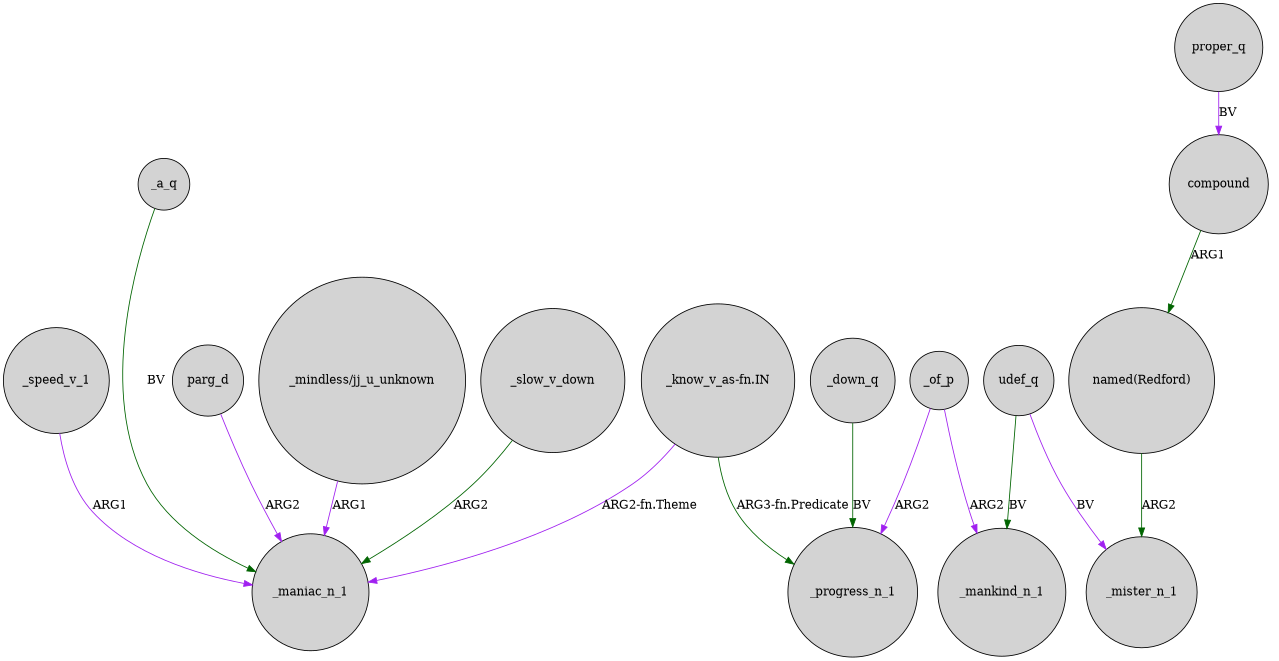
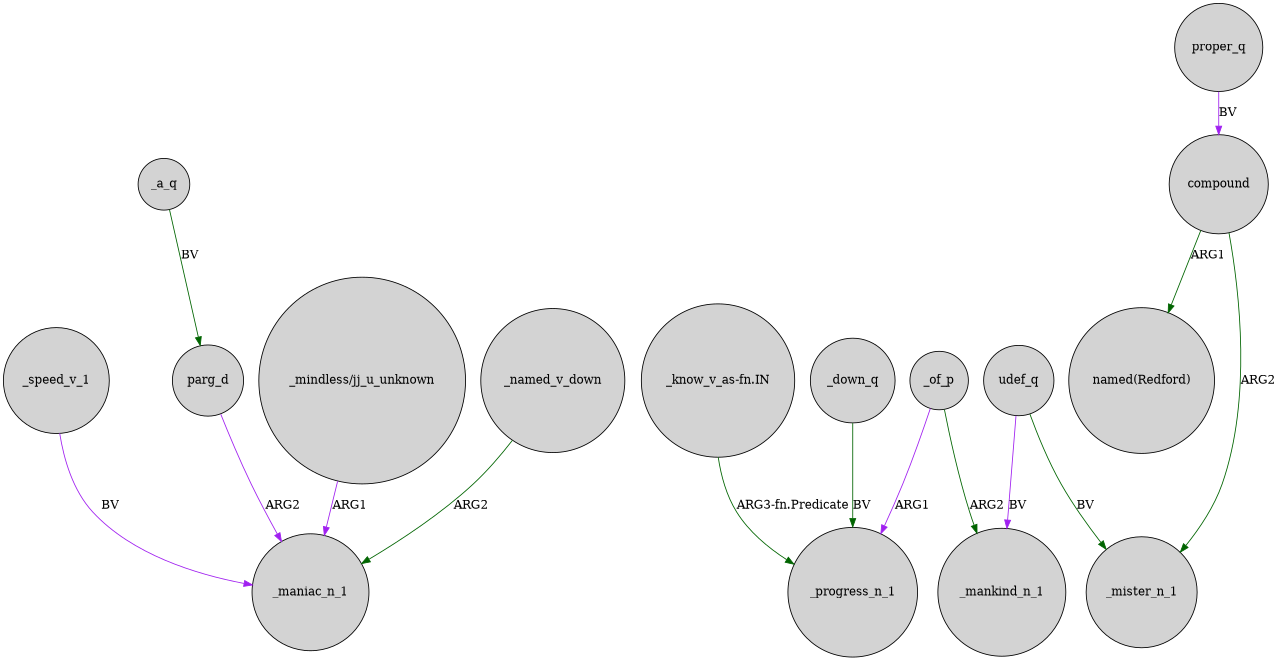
(553, 381) -> (553, 381)
(125, 413) -> (184, 273)
(957, 468) -> (957, 468)
(1012, 468) -> (1012, 468)
(1060, 481) -> (1060, 481)
(1142, 491) -> (1239, 395)
(110, 506) -> (110, 506)
(912, 506) -> (912, 506)
(537, 534) -> none
